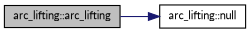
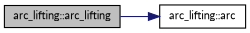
(203, 17) -> (203, 17)
